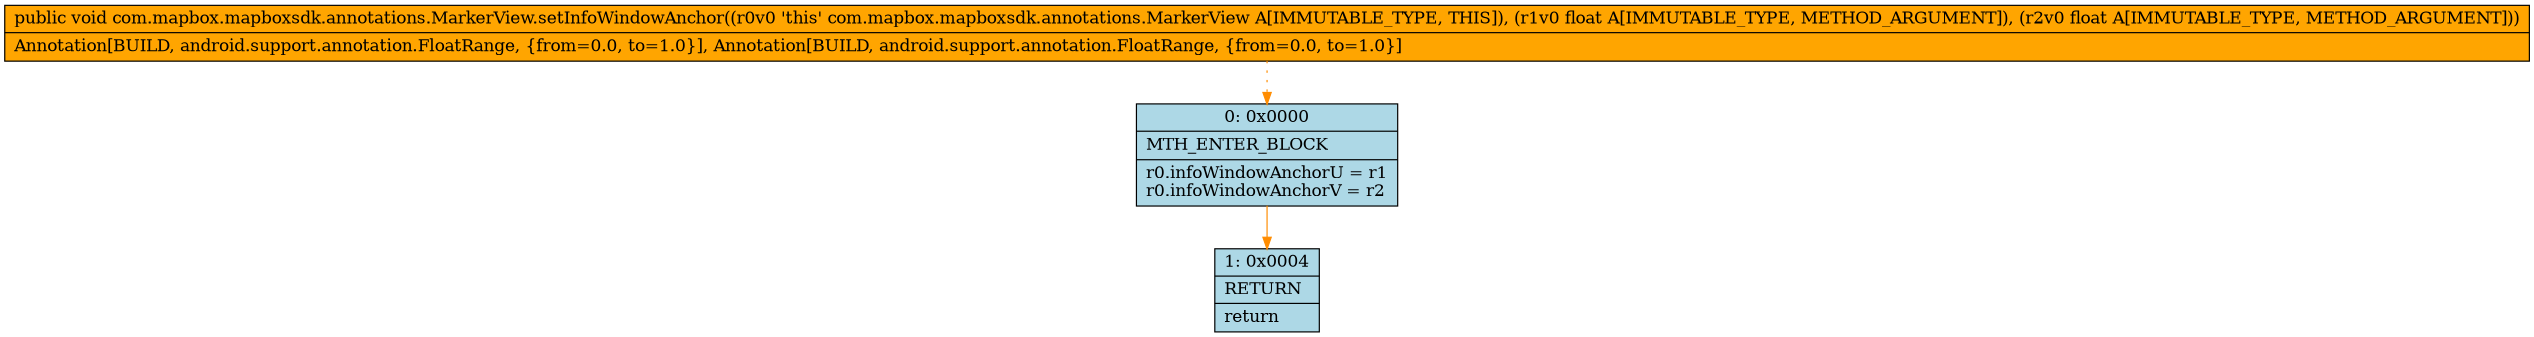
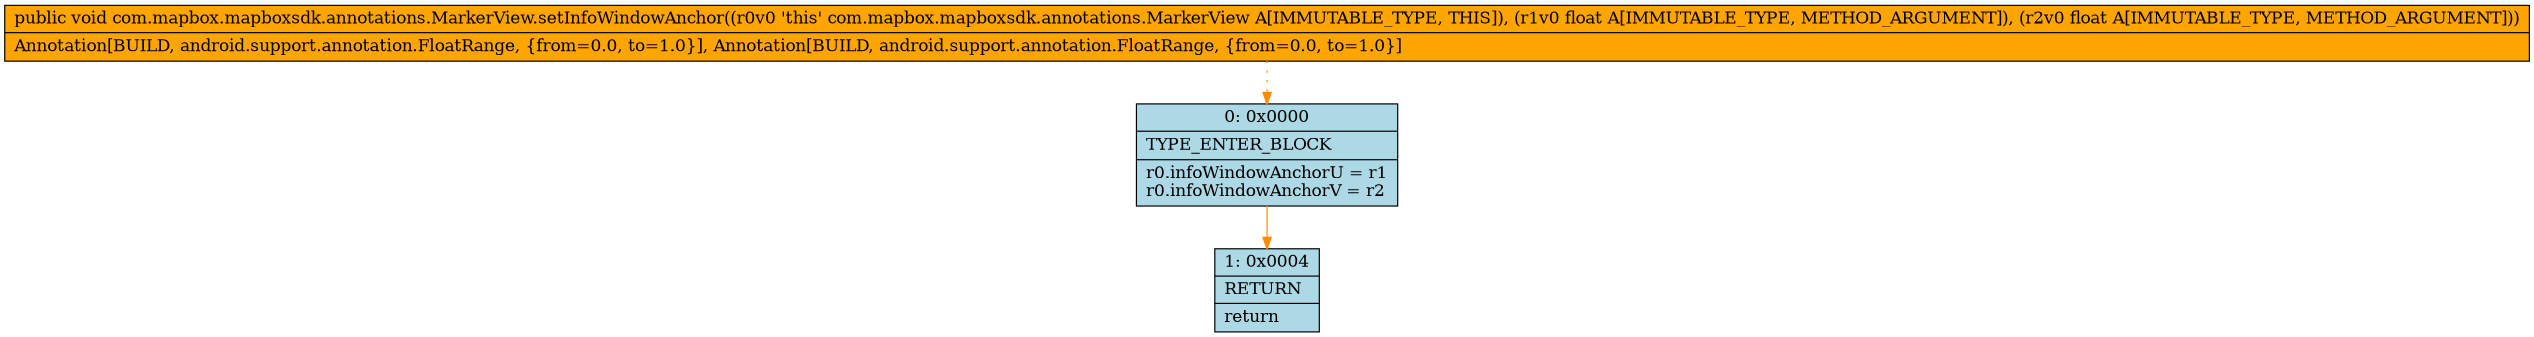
(1237, 145) -> (1239, 145)
